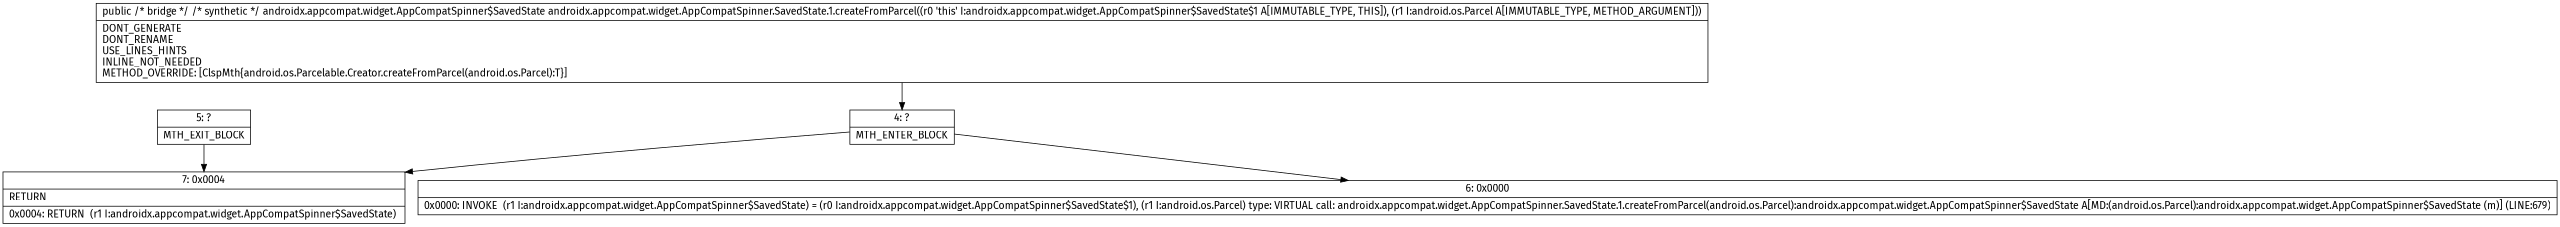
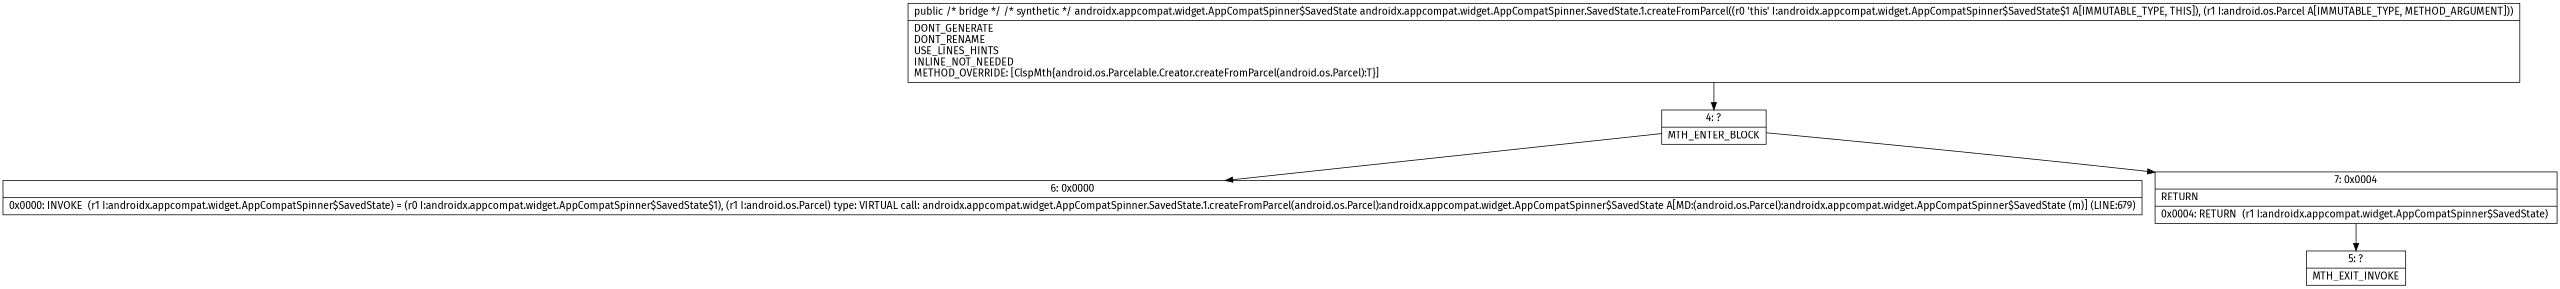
(204, 135) -> (2356, 276)
(204, 154) -> (2356, 233)
